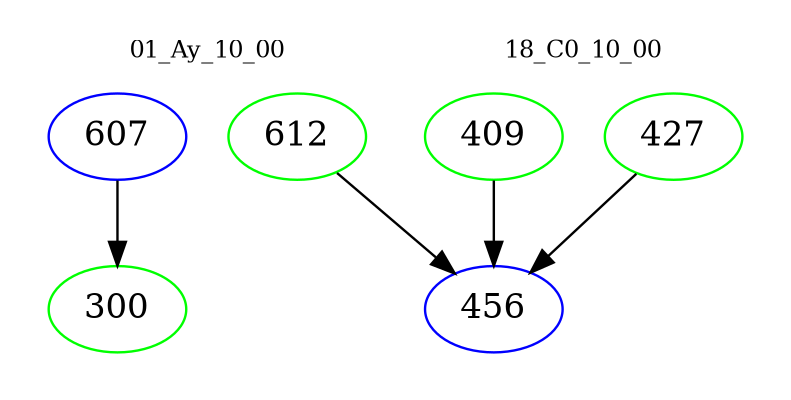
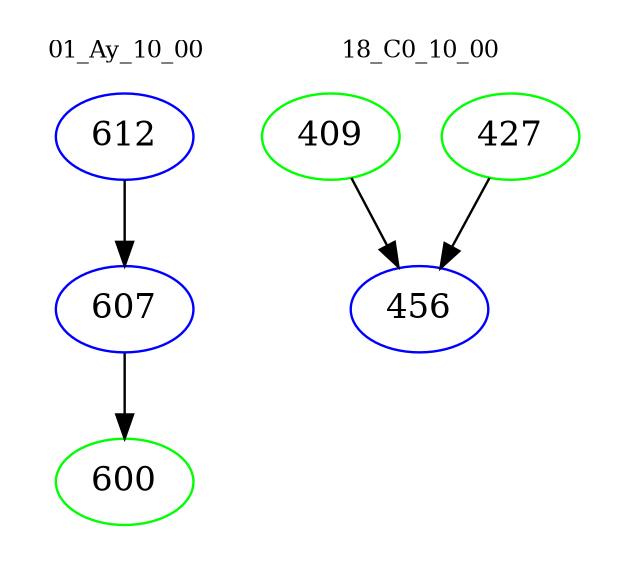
(297, 137) -> (125, 137)
(369, 200) -> (125, 211)
(117, 309) -> (125, 482)
